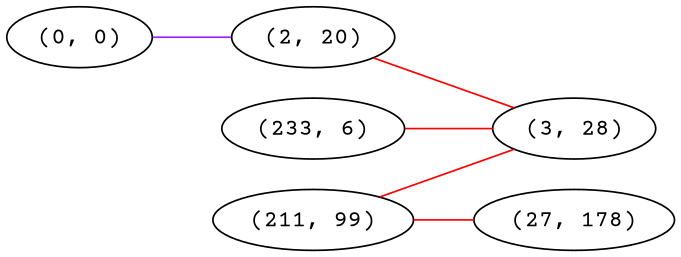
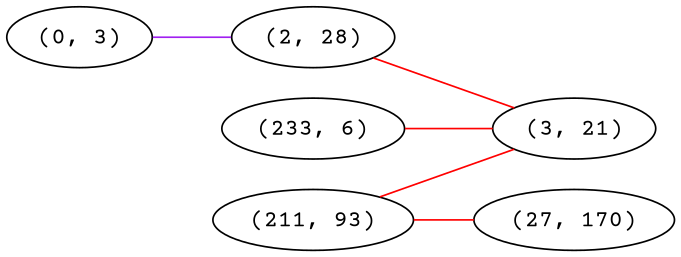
(80, 37) -> (80, 37)
(313, 37) -> (313, 37)
(574, 129) -> (574, 129)
(313, 220) -> (313, 220)
(574, 220) -> (574, 220)
